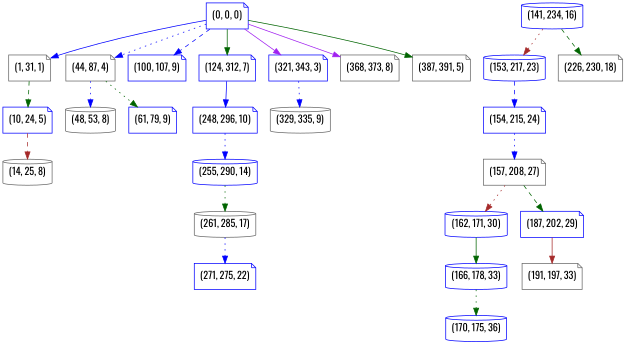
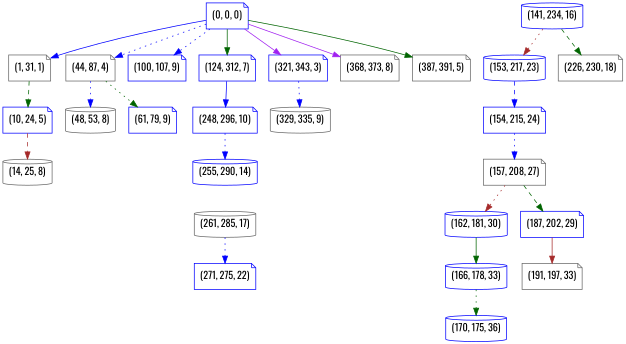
(195, 40) -> (195, 40)
(225, 195) -> none
(476, 224) -> (476, 224)
